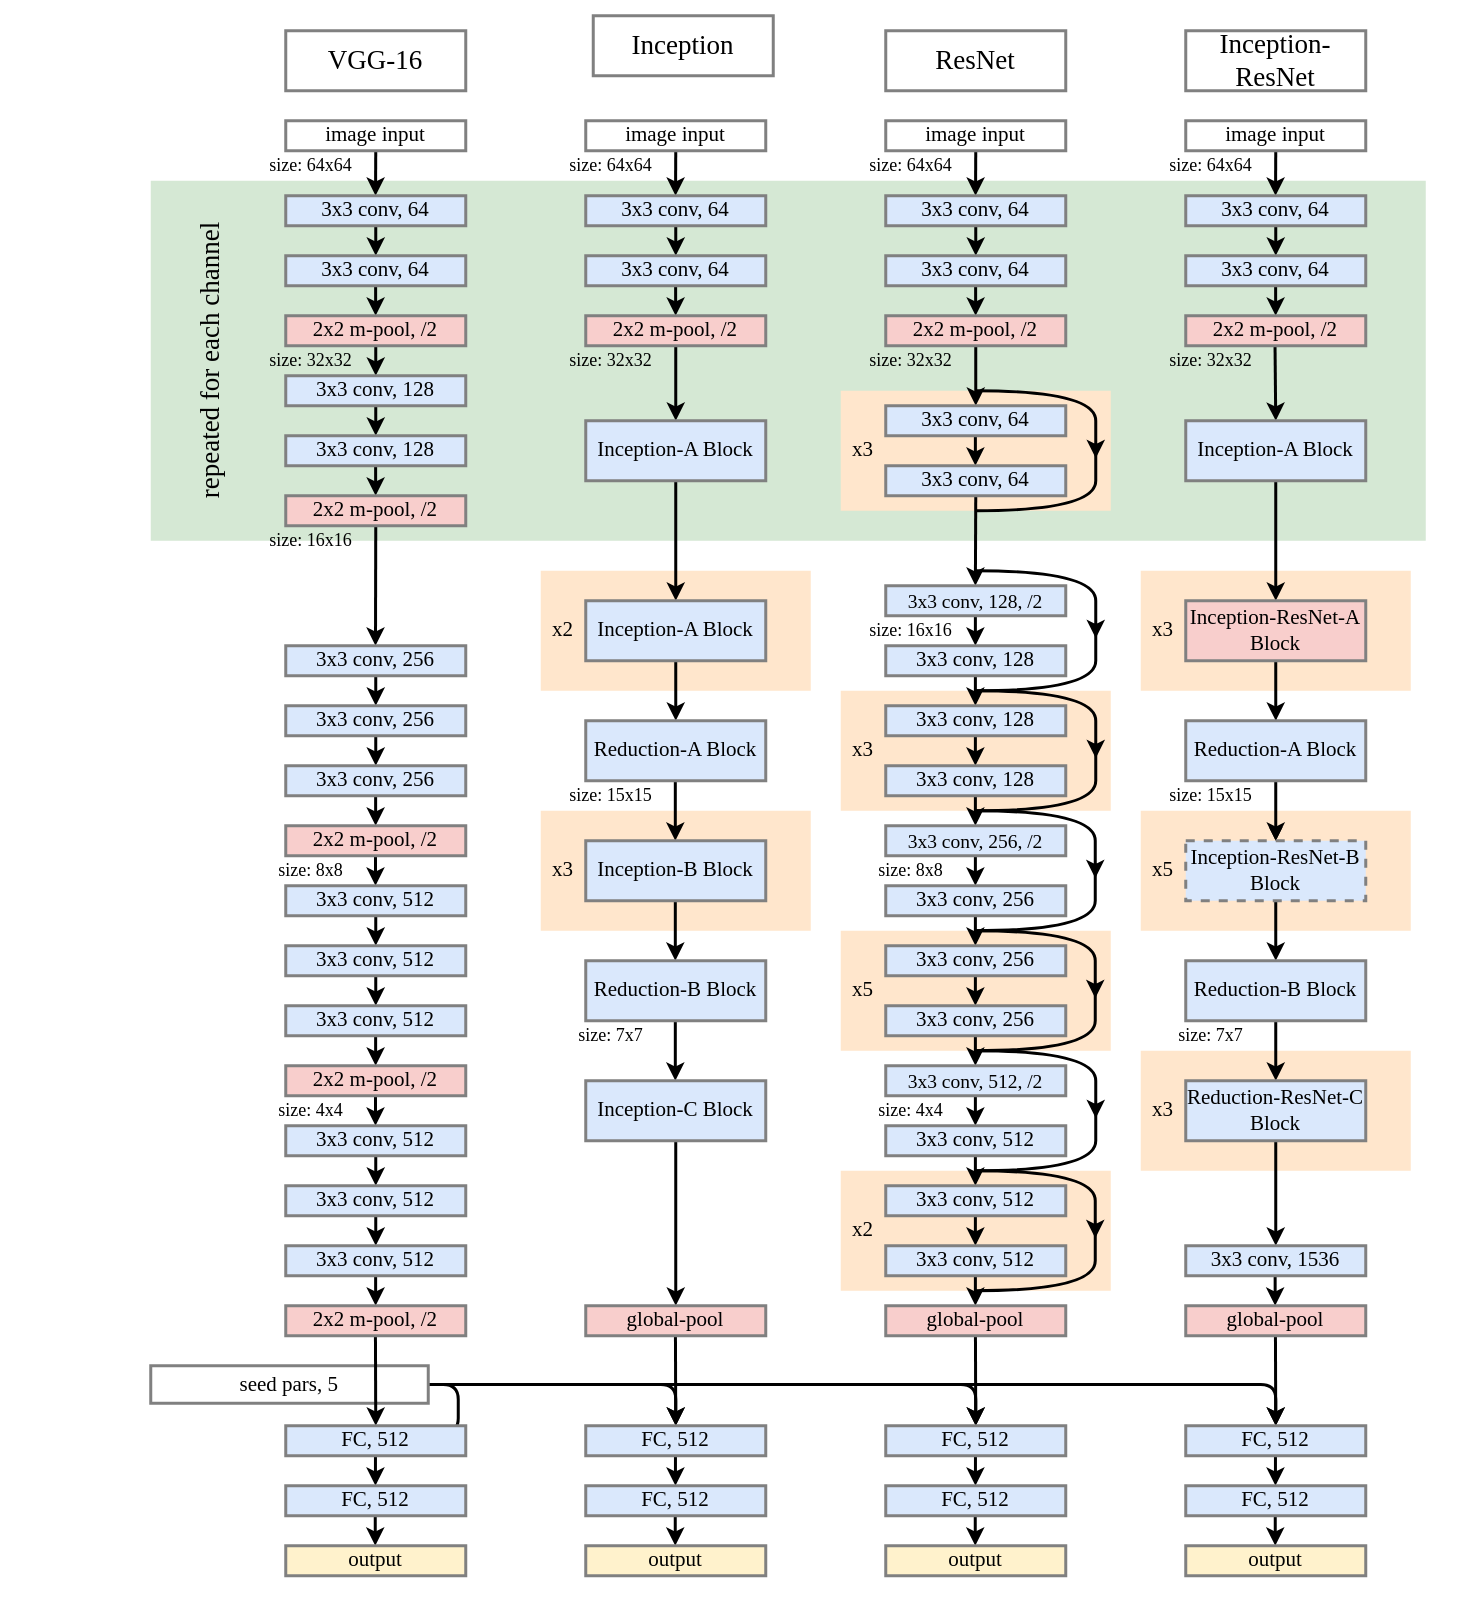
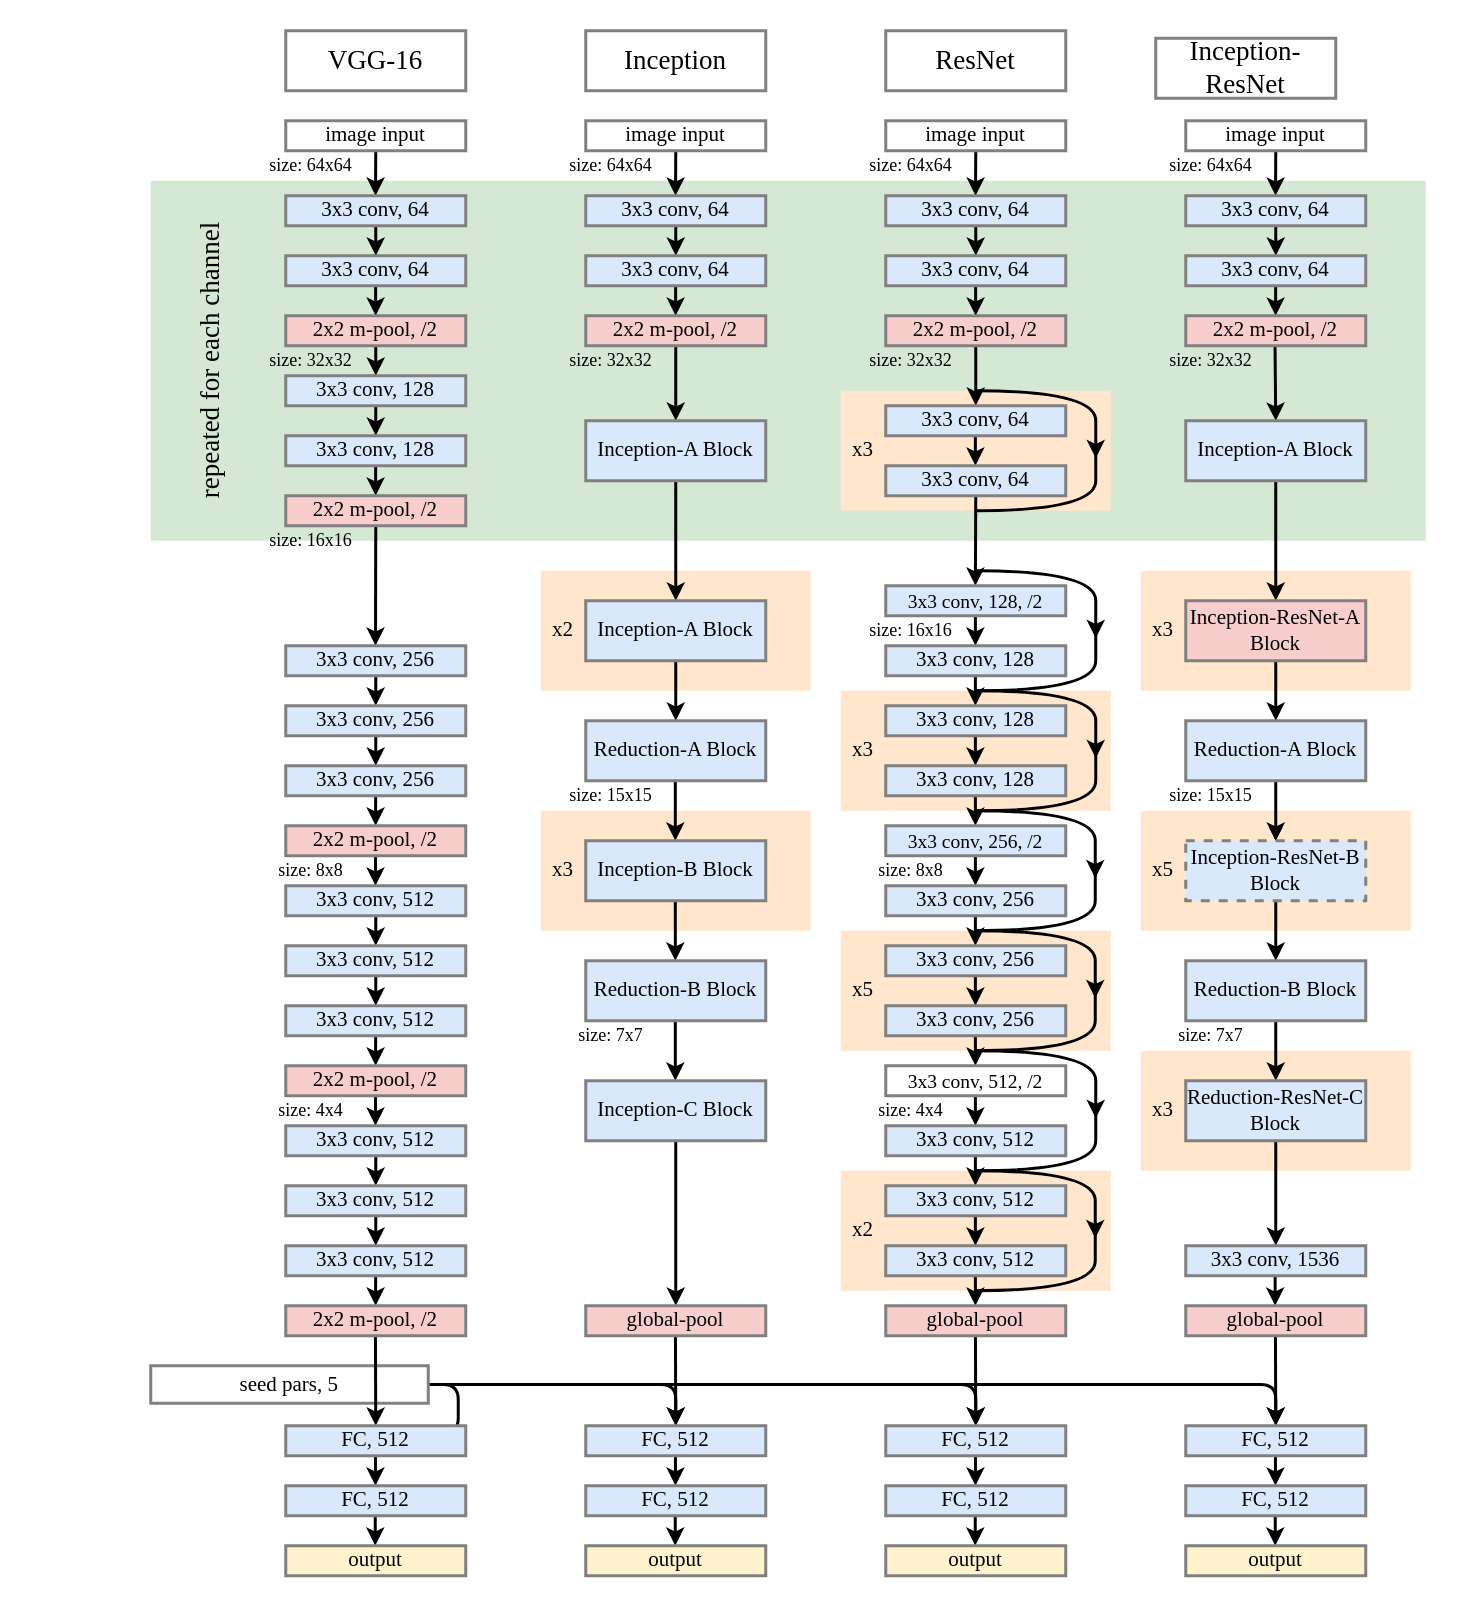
(683, 46) -> (676, 61)
(1276, 61) -> (1246, 68)
(976, 1081) -> (976, 1081)
